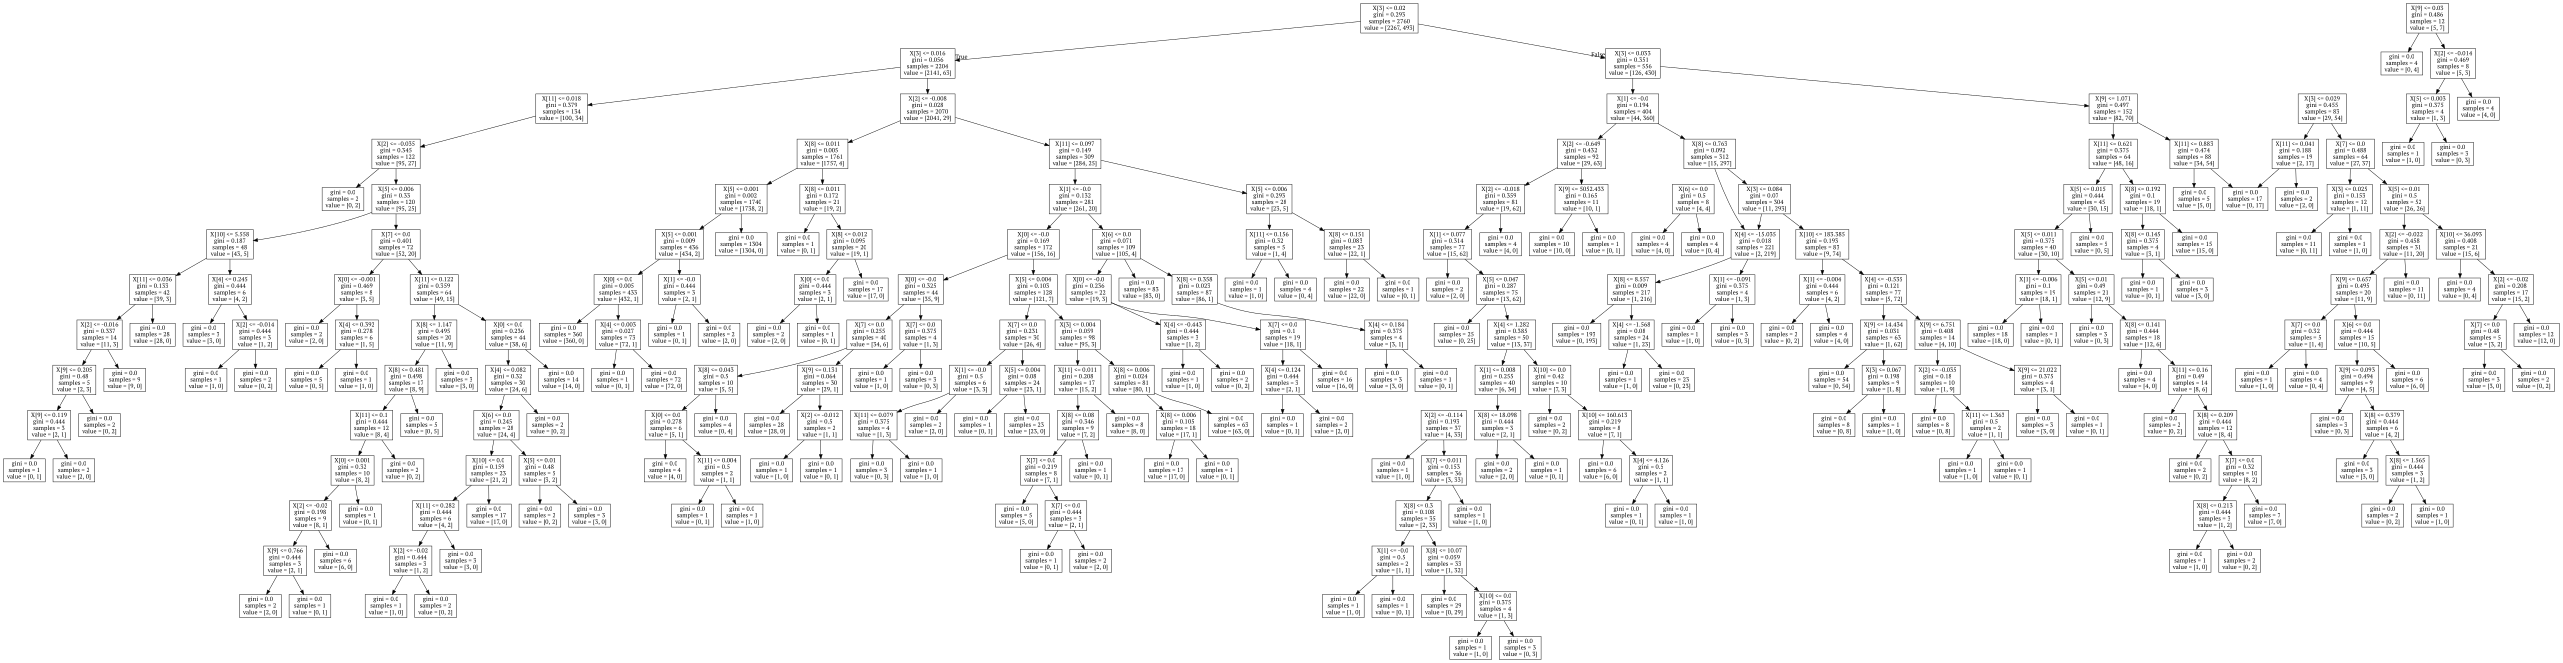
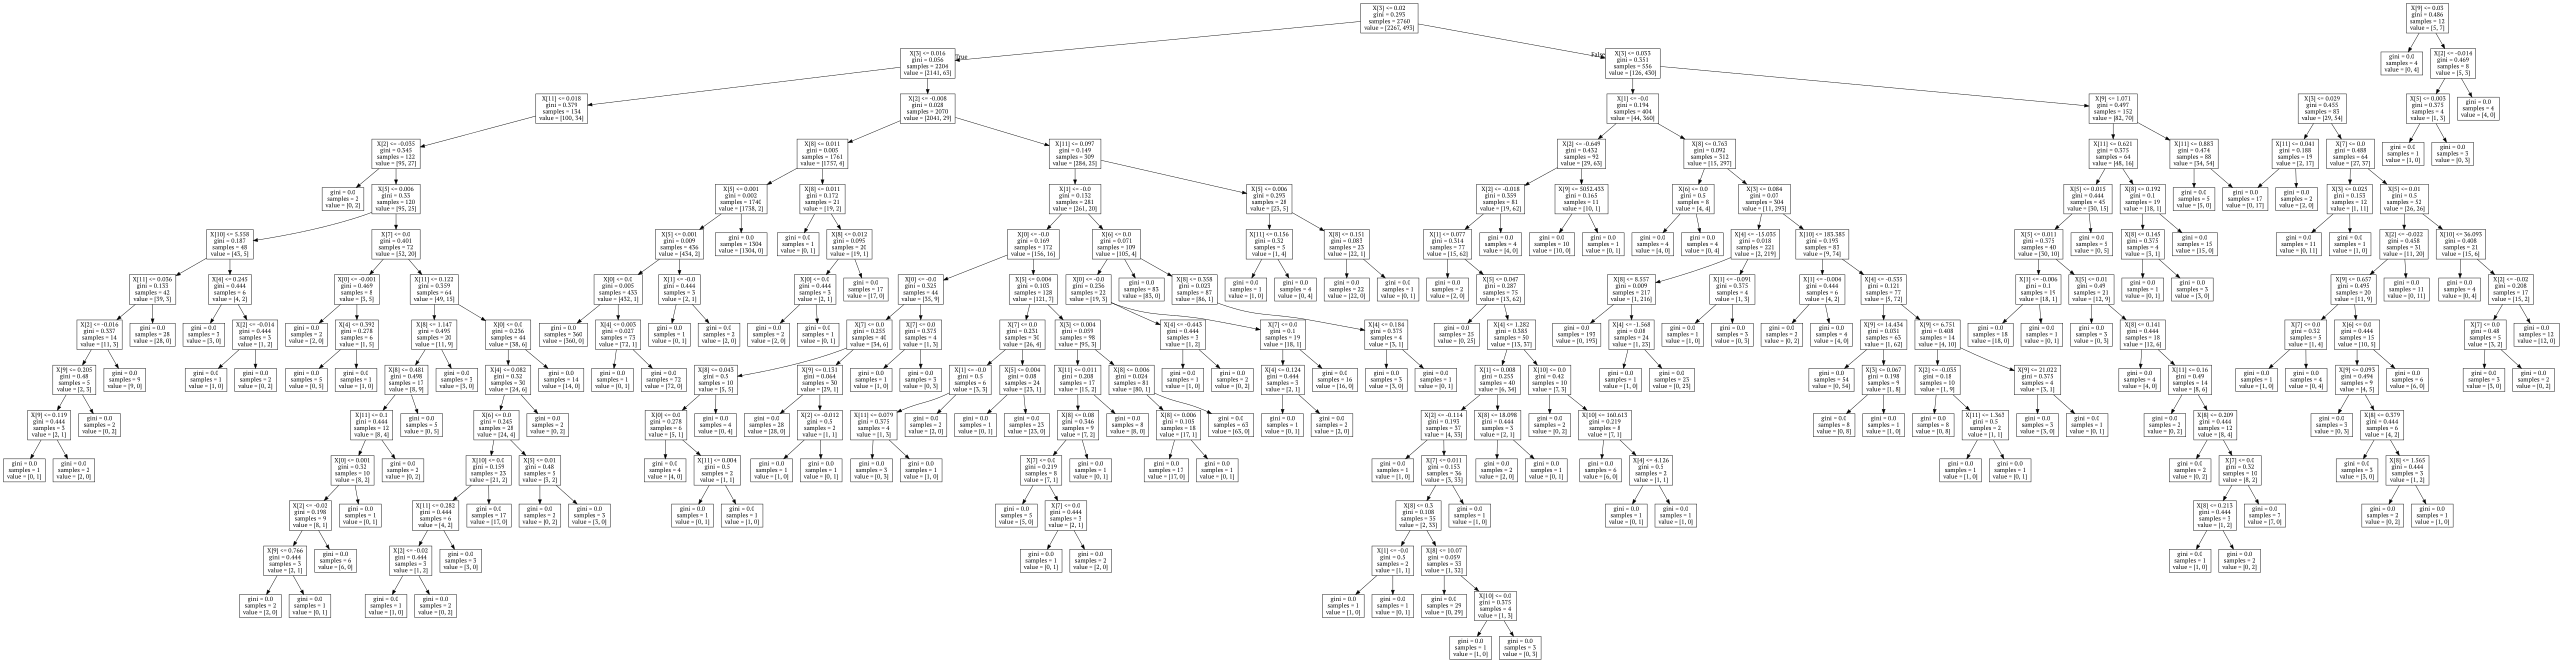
(1727, 198) -> (1702, 174)
none -> (1472, 401)
